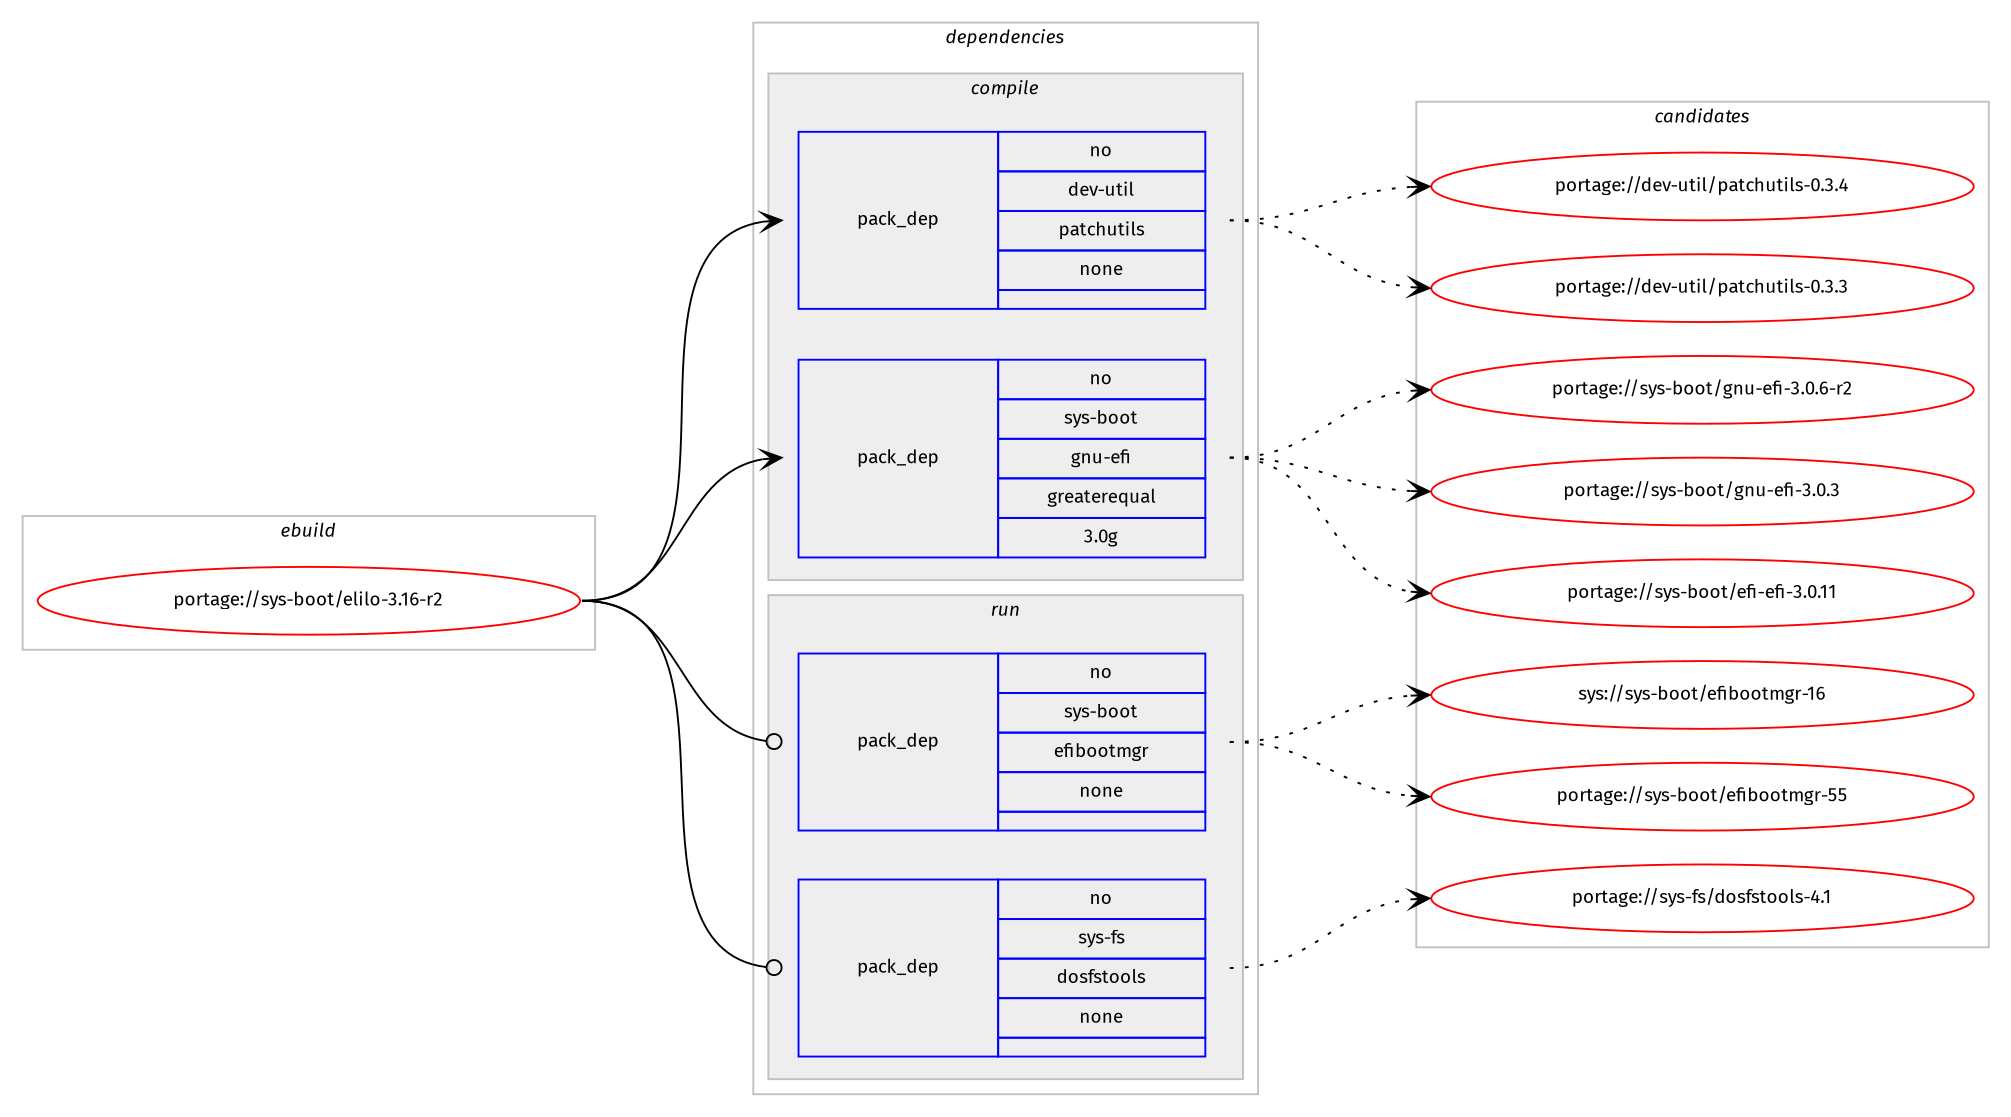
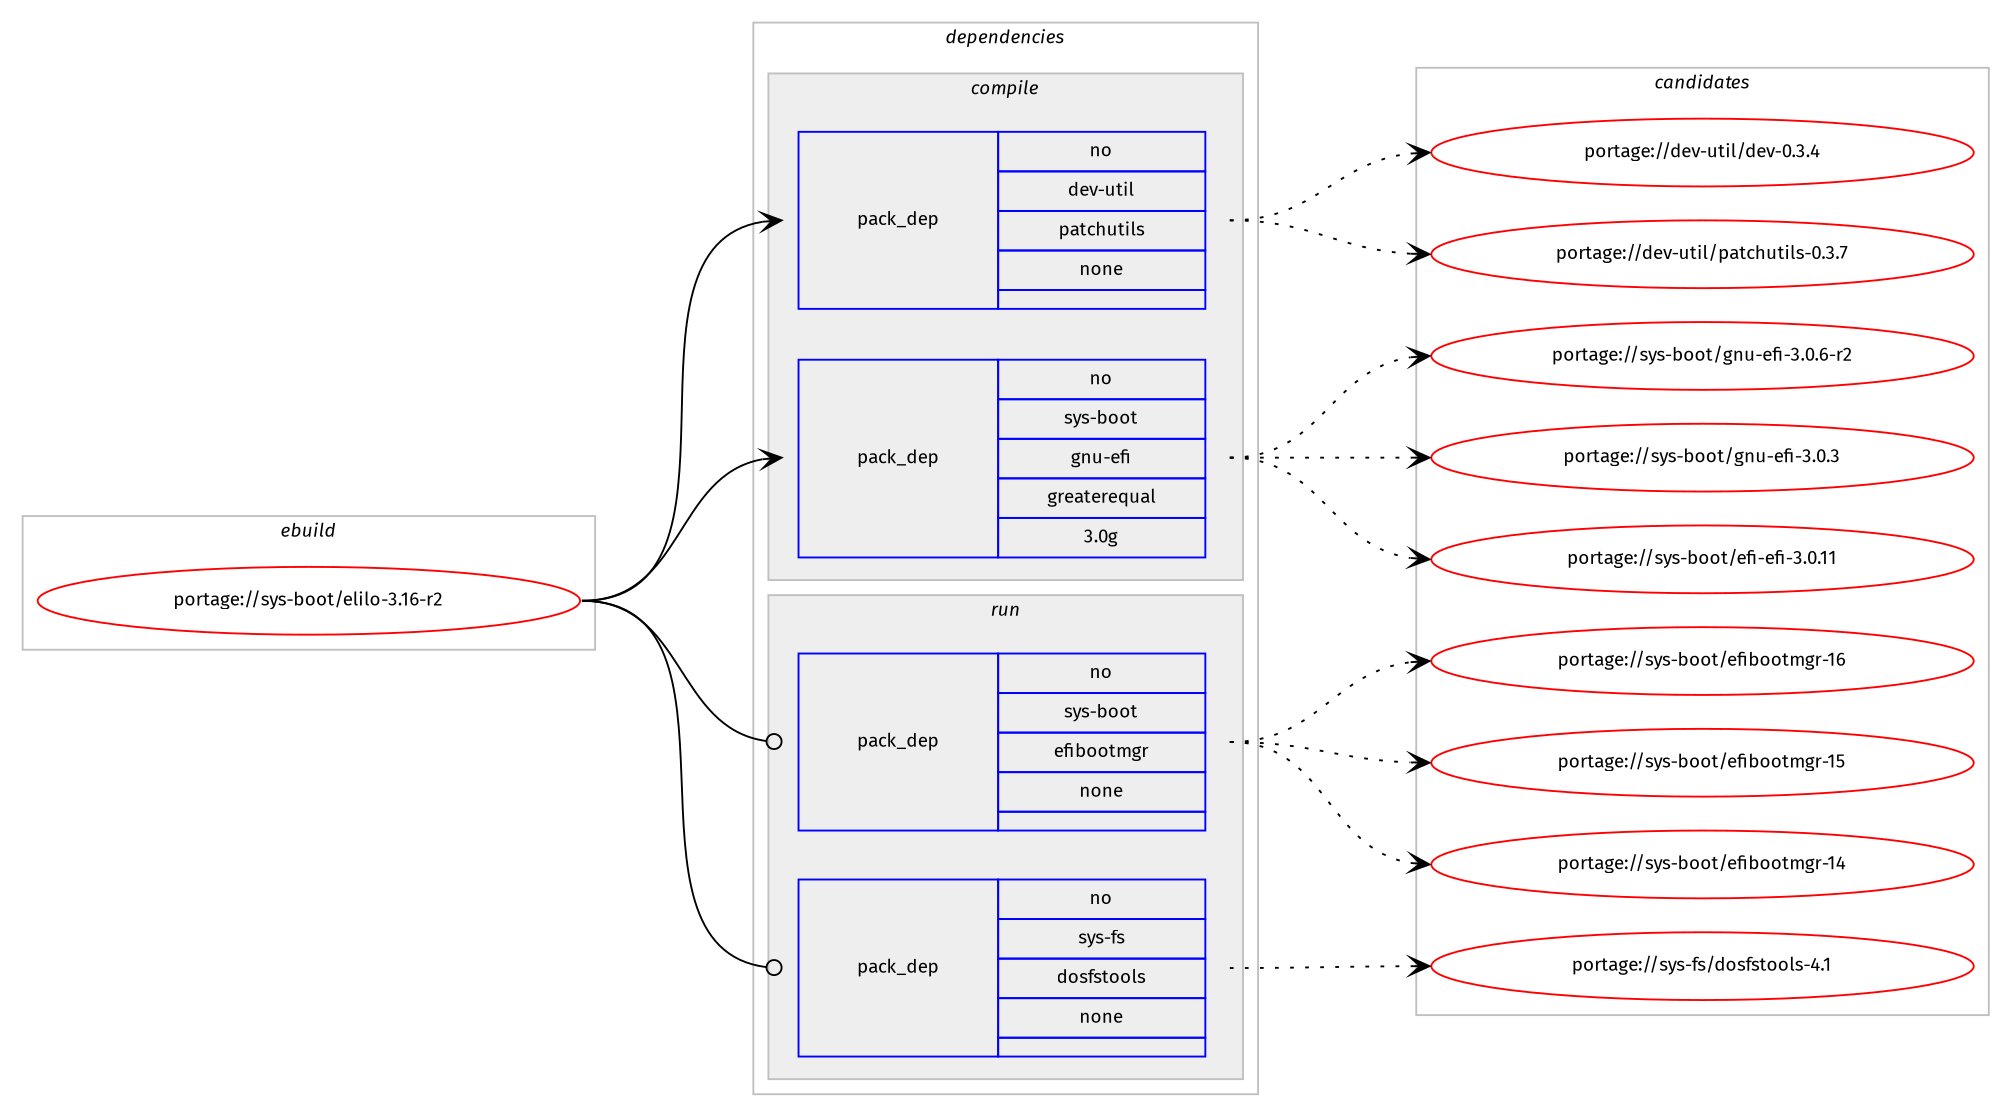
(1703, 186) -> (1703, 153)
(1703, 288) -> (1703, 254)
(1703, 695) -> (1703, 661)
(1703, 797) -> (1703, 763)
none -> (1703, 864)
